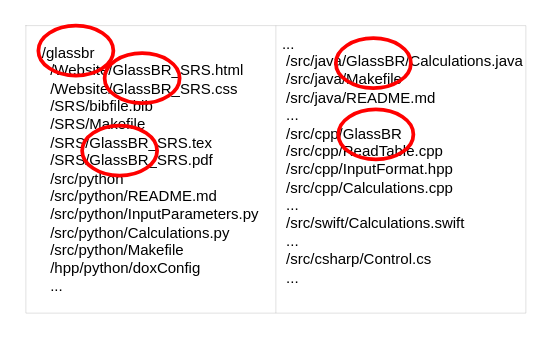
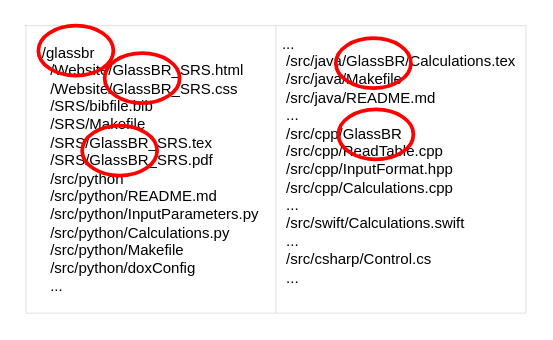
(151, 169) -> (151, 169)
(402, 169) -> (402, 169)
